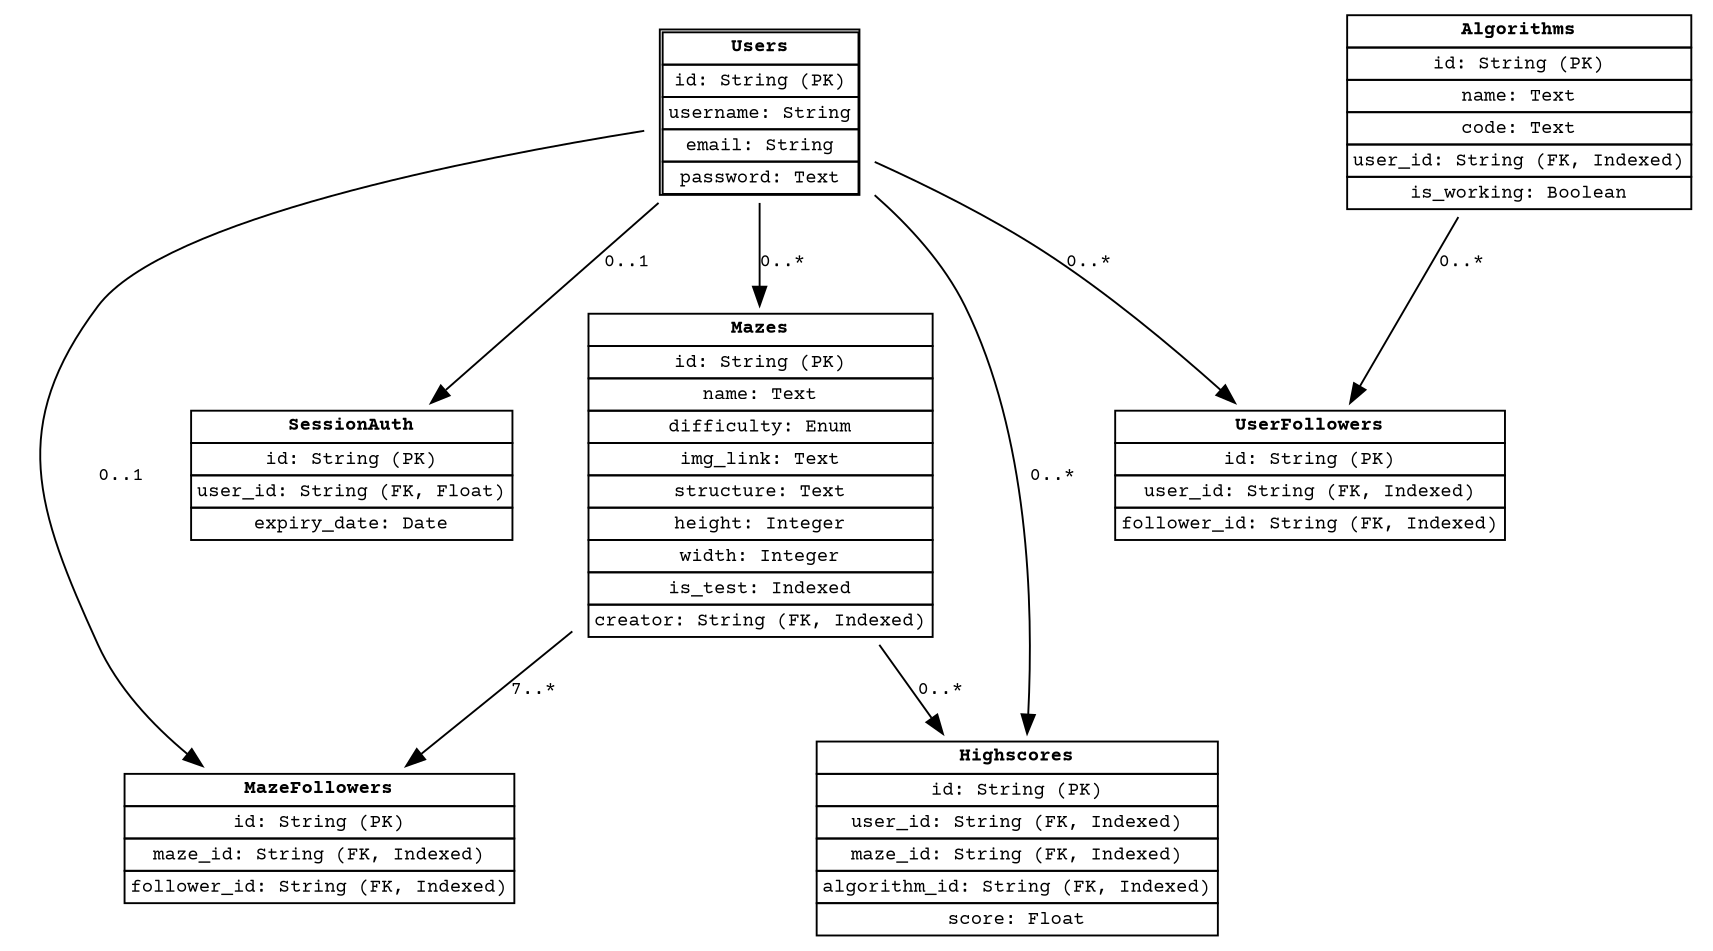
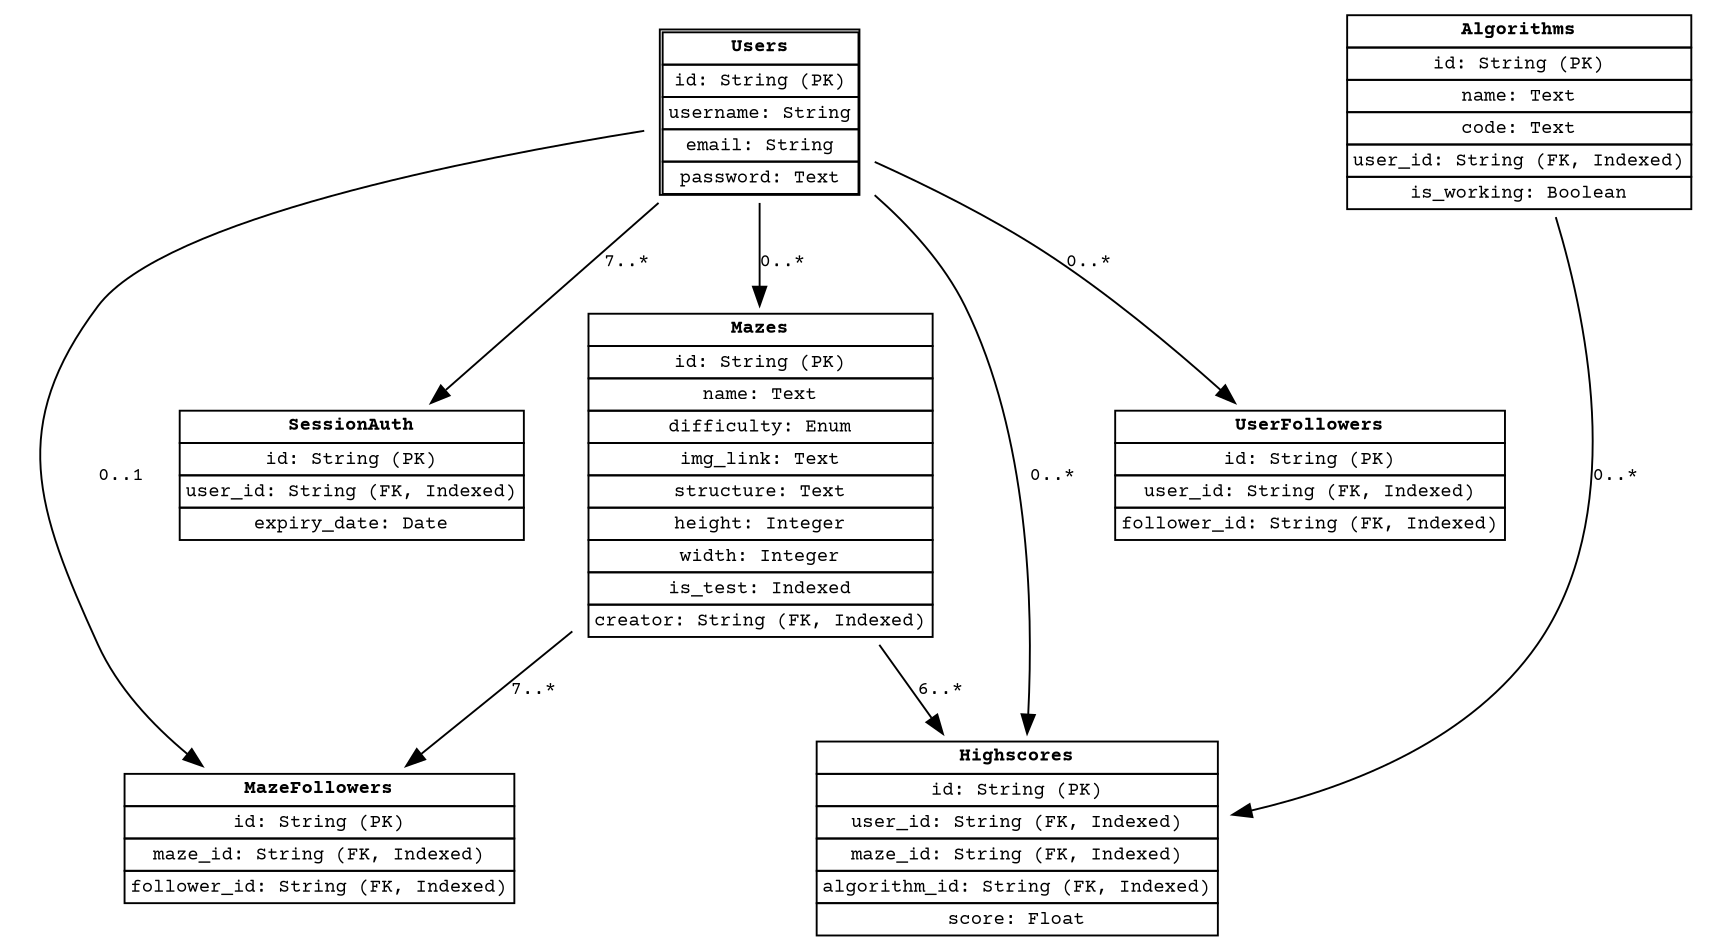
(627, 261) -> (627, 261)
(1409, 302) -> (1562, 599)
(352, 491) -> (352, 491)
(941, 689) -> (941, 689)
